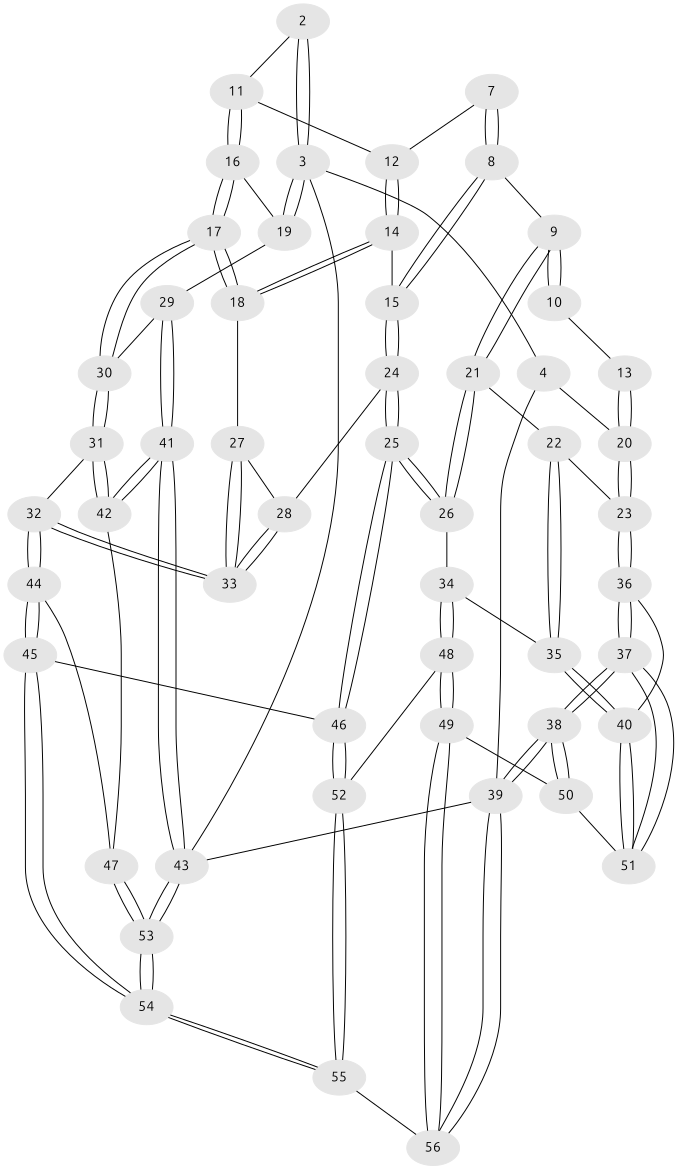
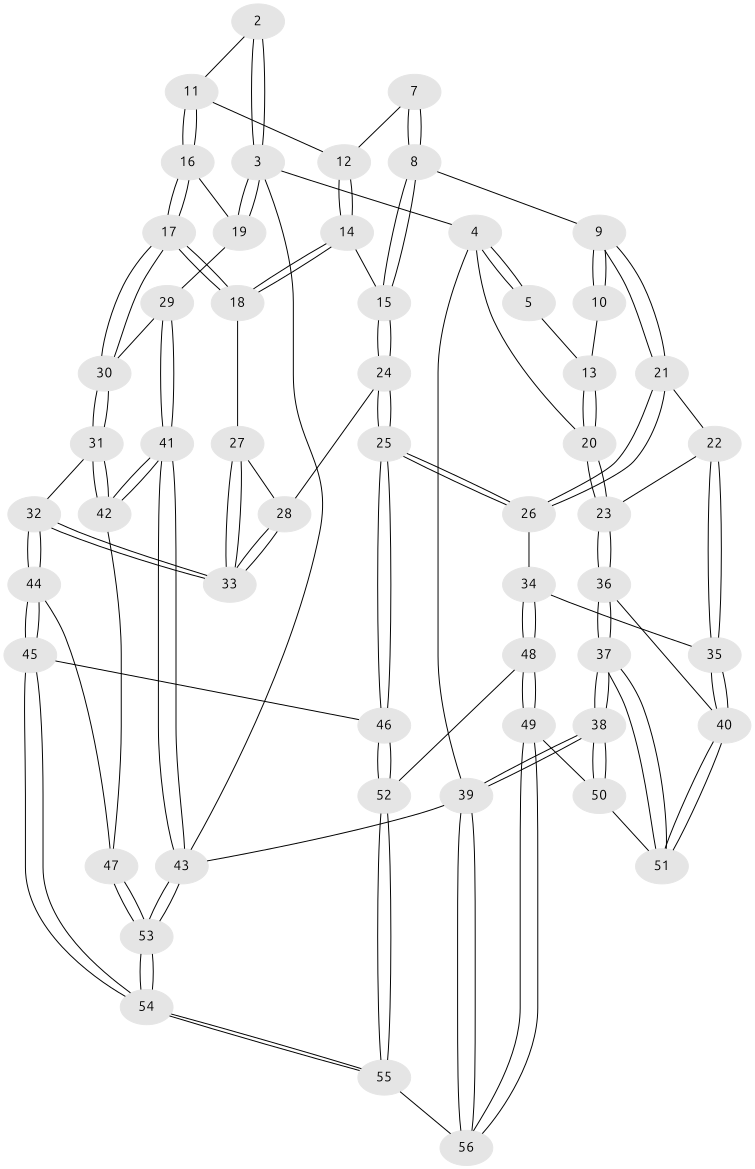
none -> (529, 303)
